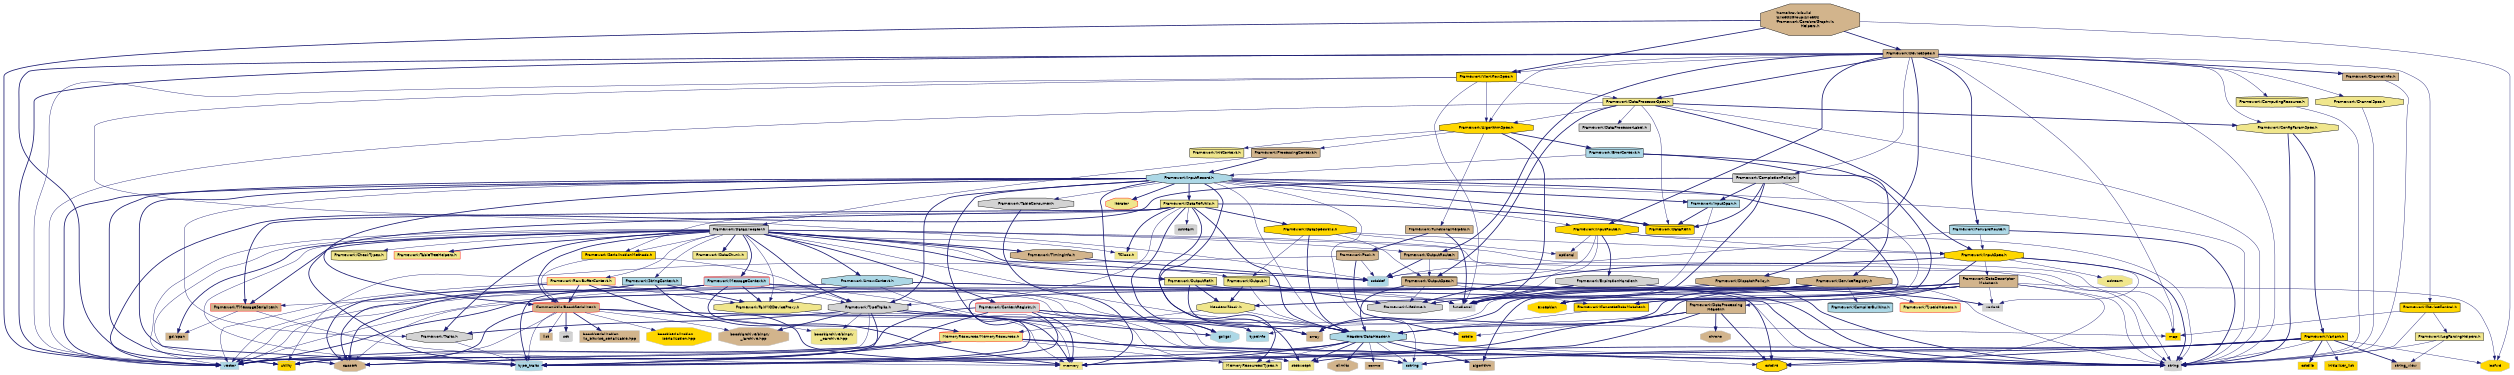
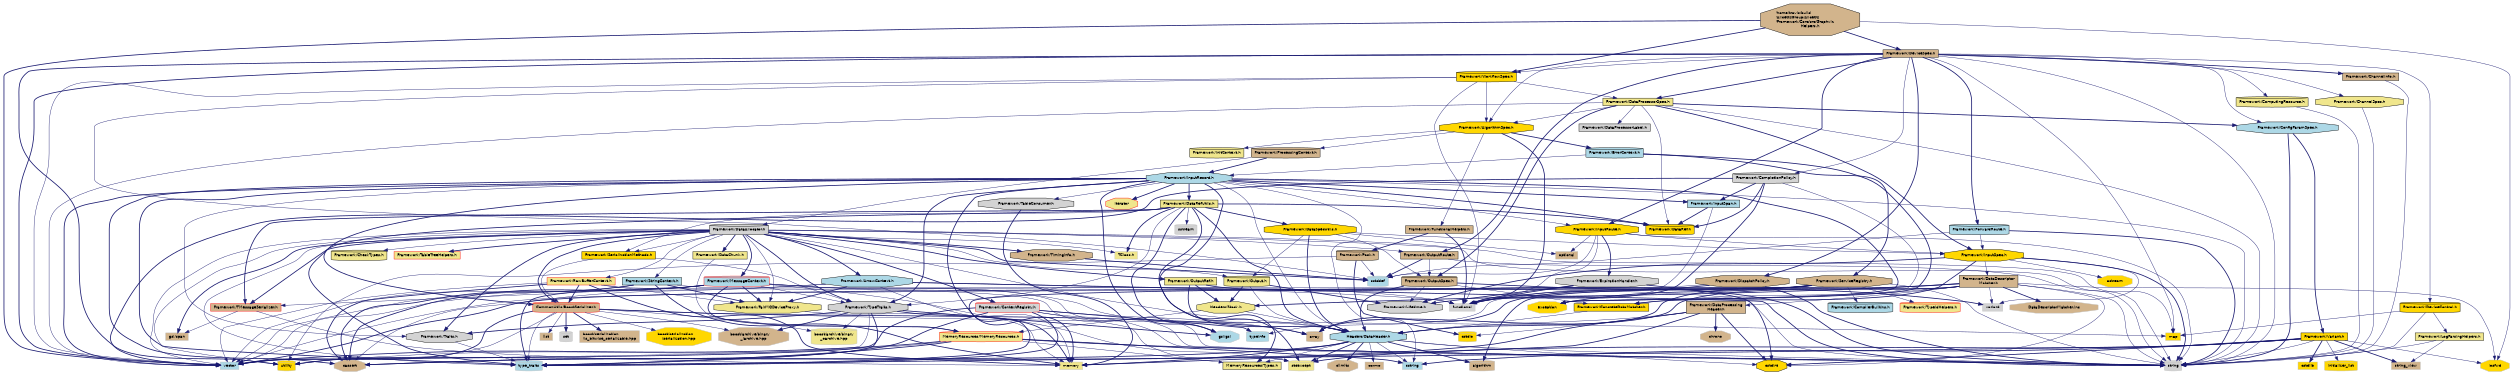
(2288, 128) -> (2288, 128)
(2115, 281) -> (2115, 281)
none -> (2054, 307)
none -> (798, 325)
